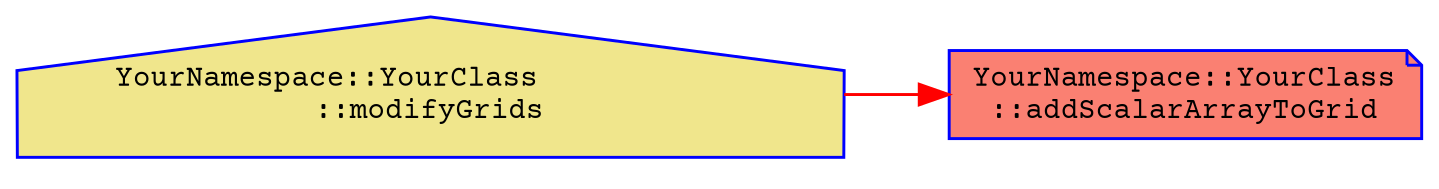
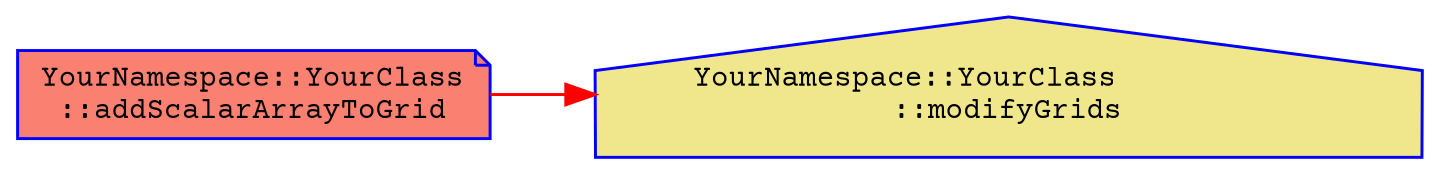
(882, 95) -> (528, 95)
